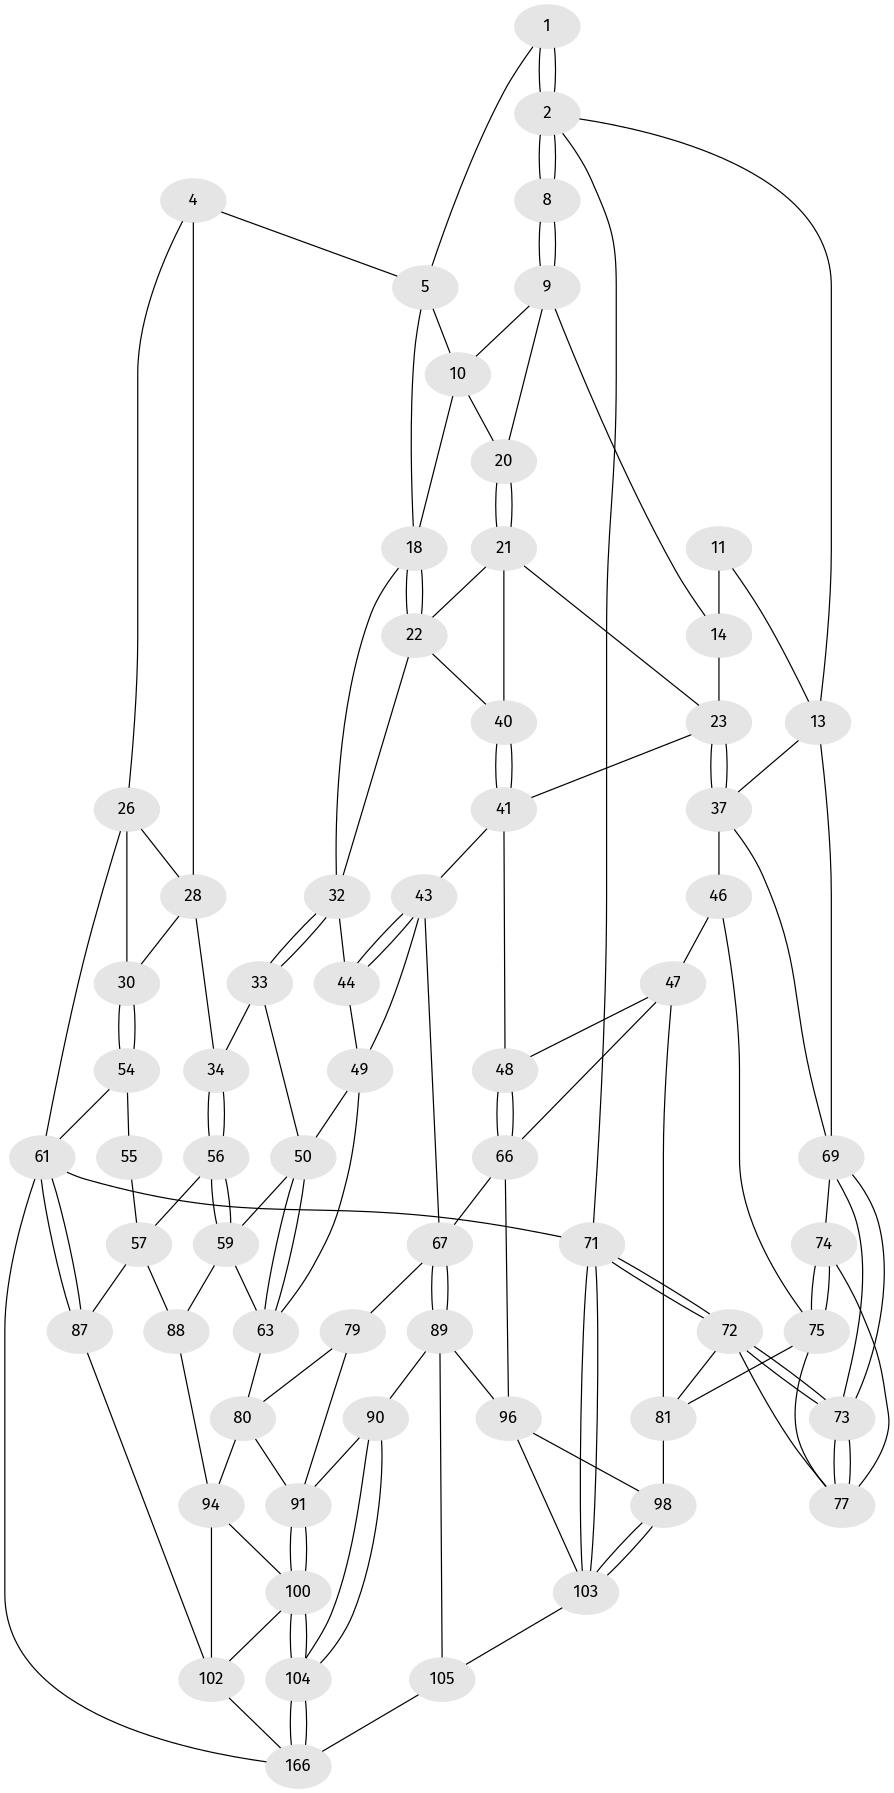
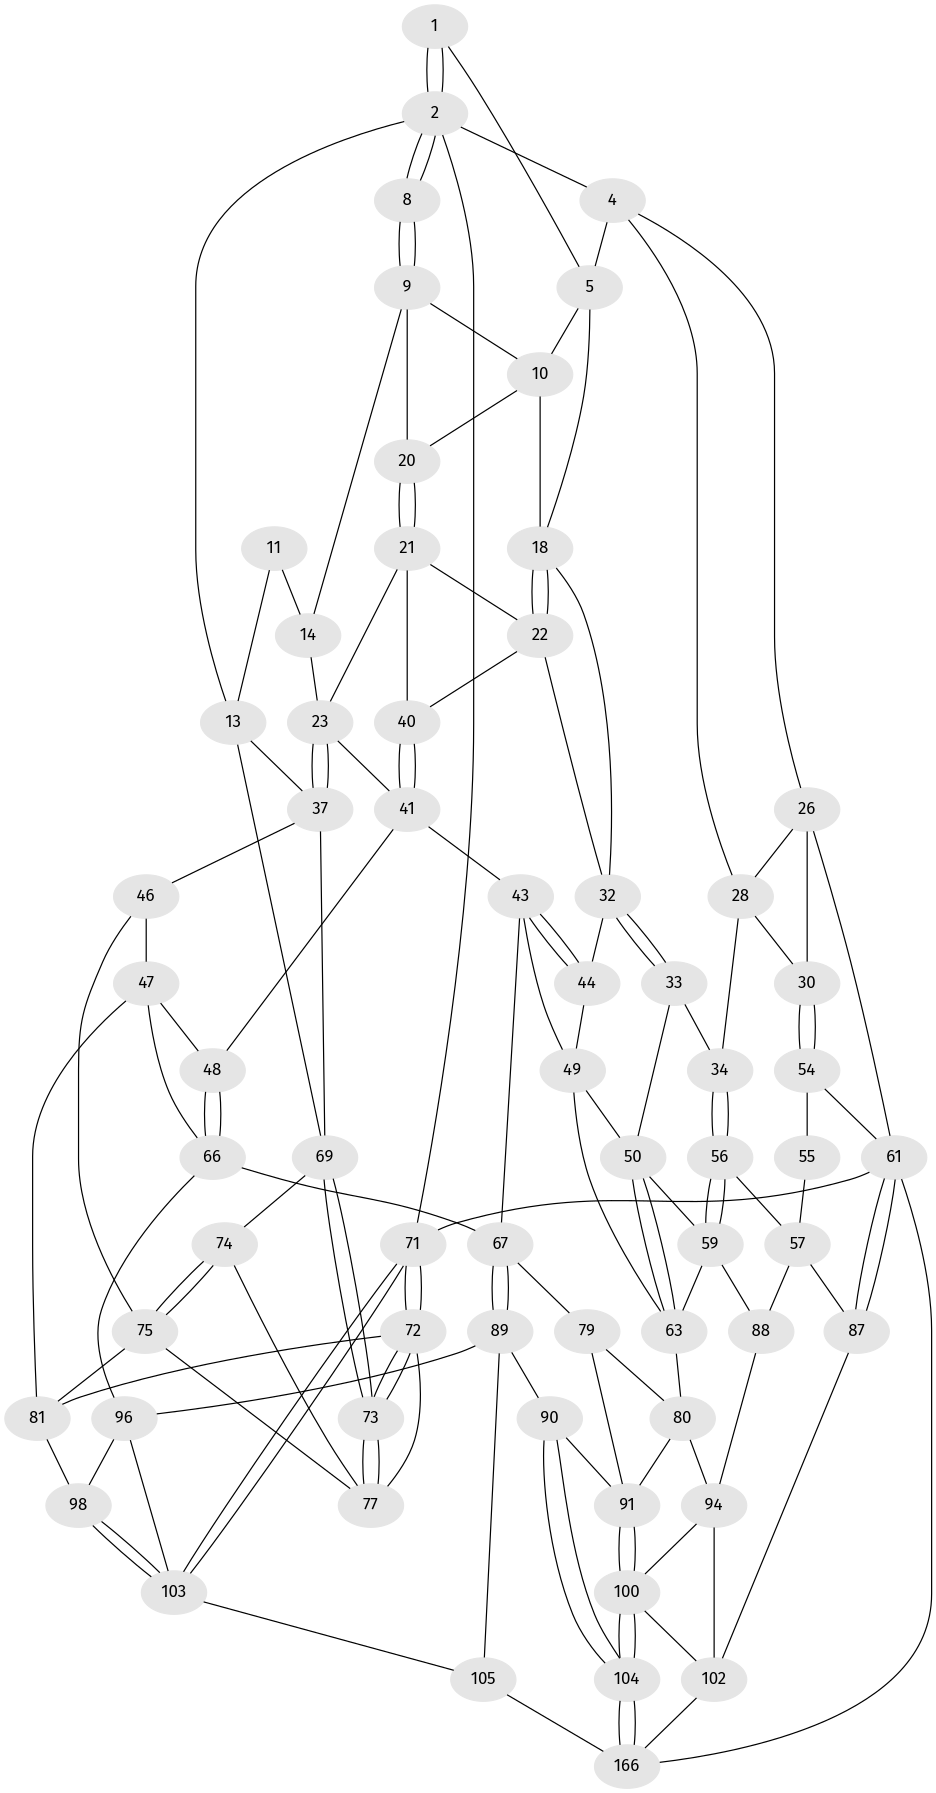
none -> (527, 159)
